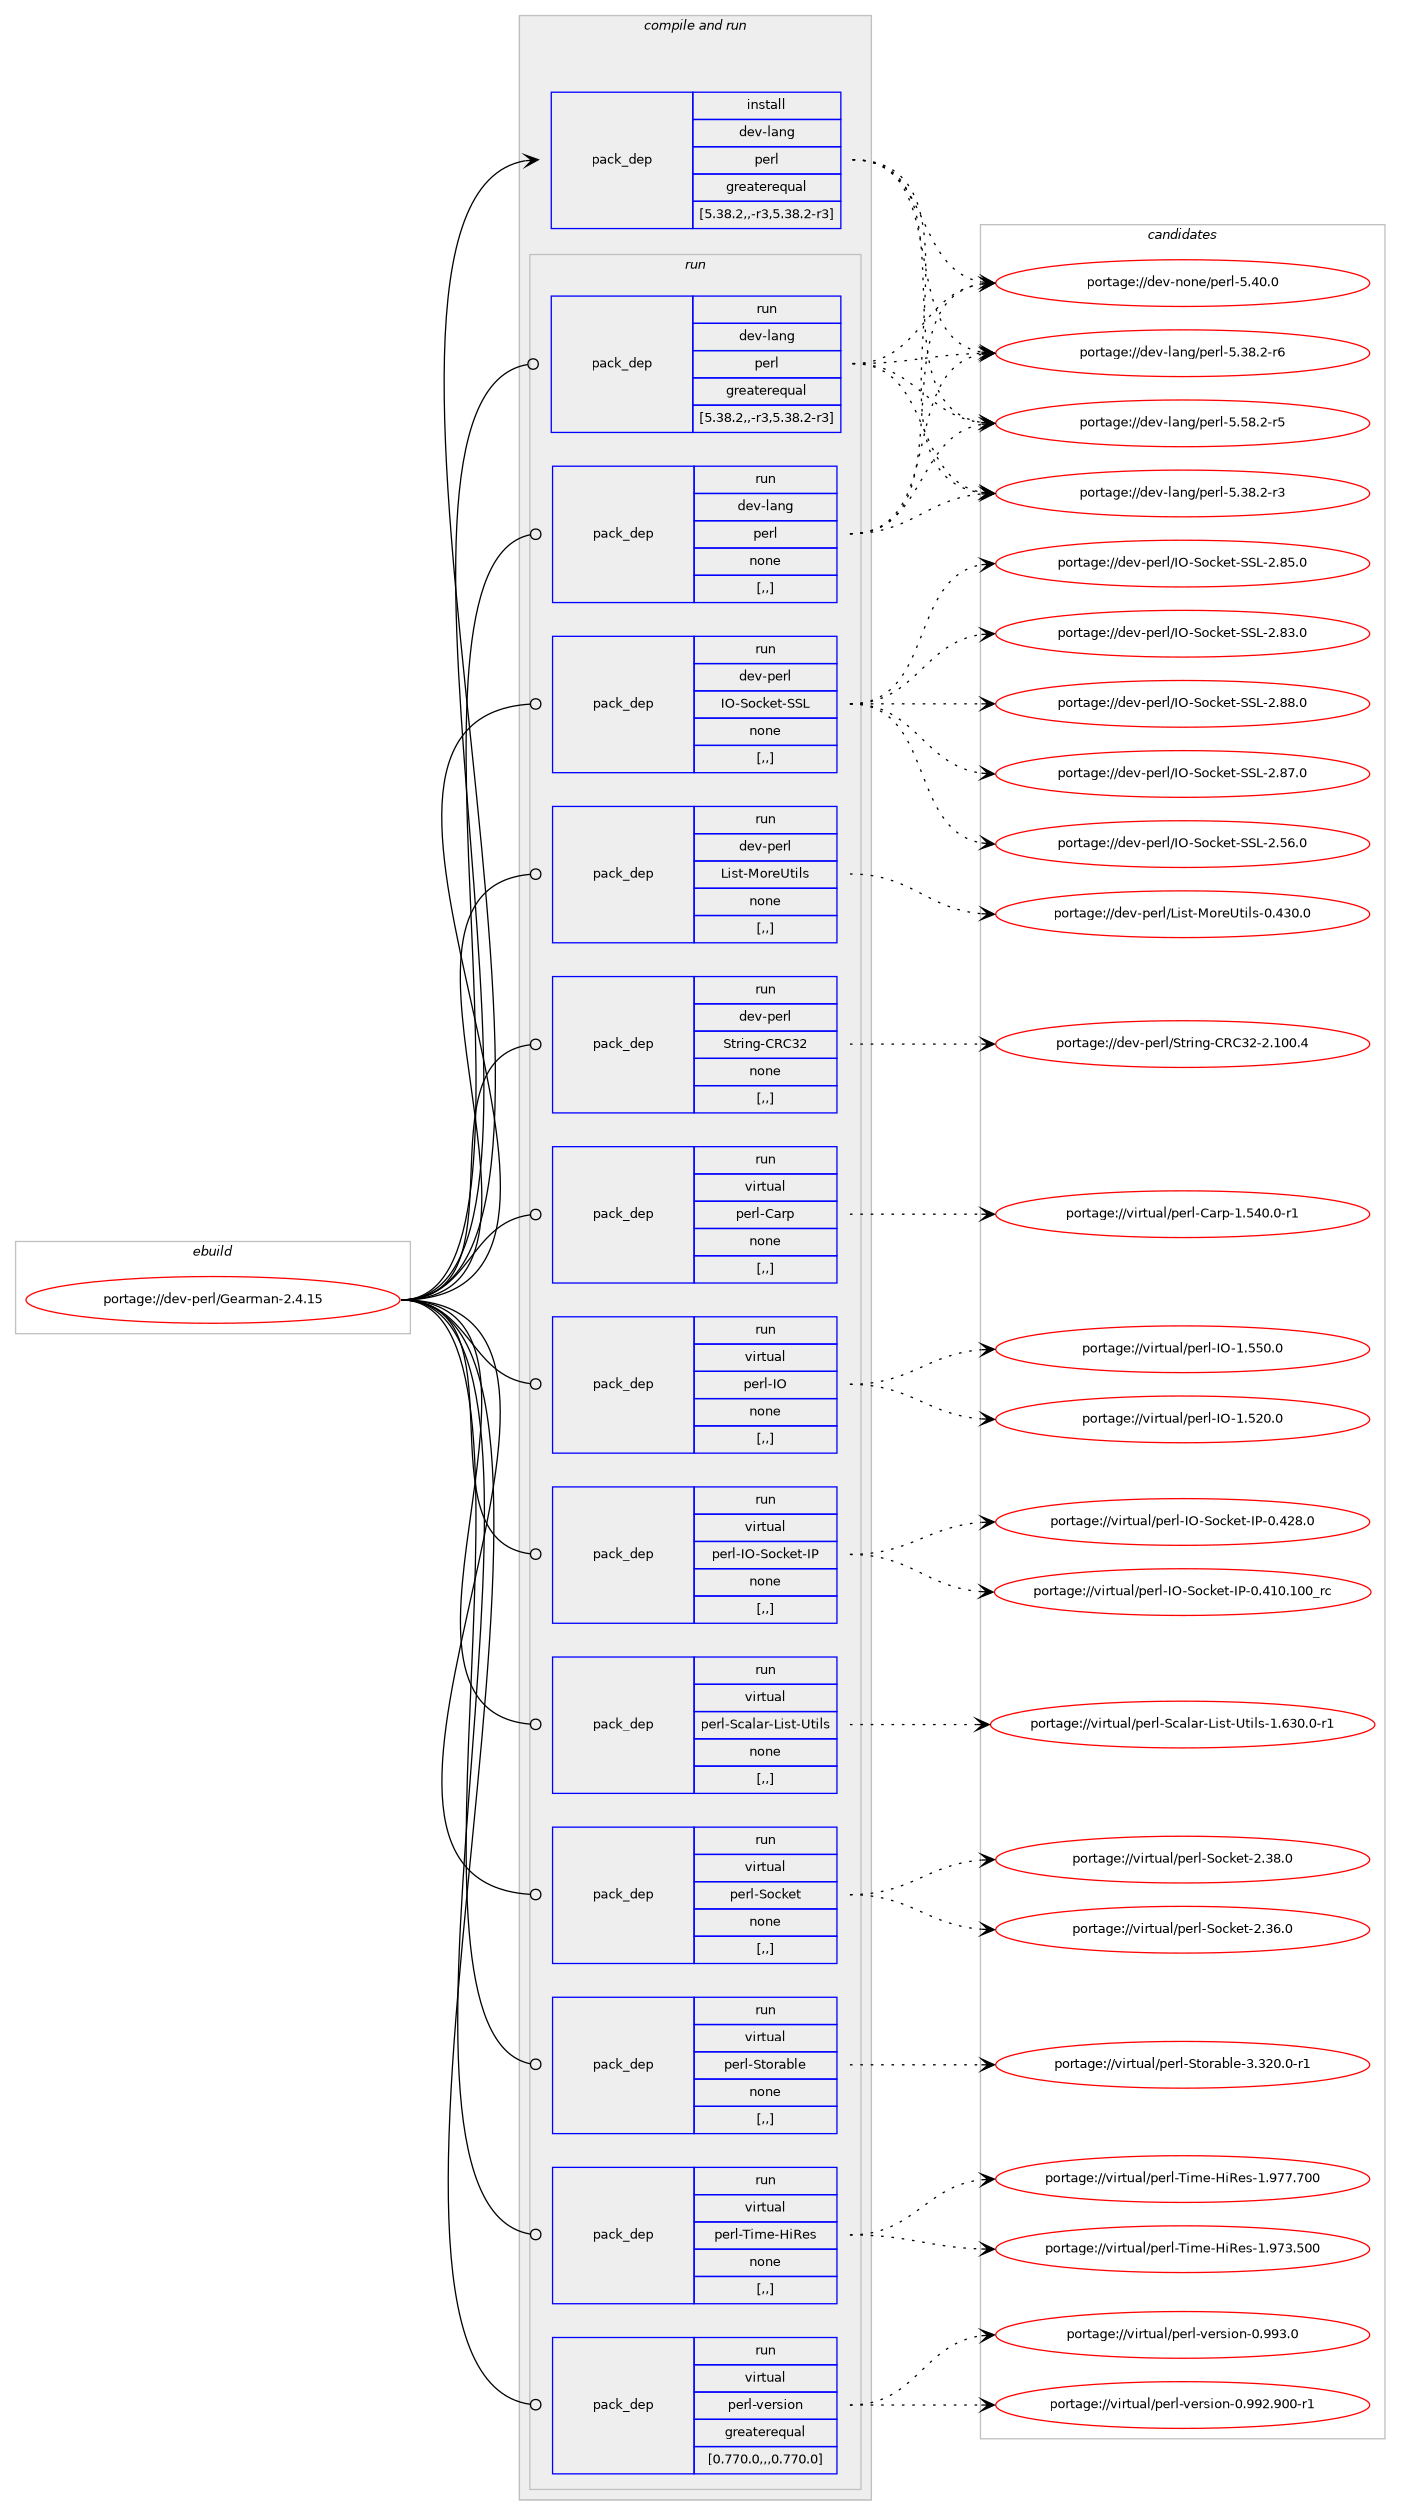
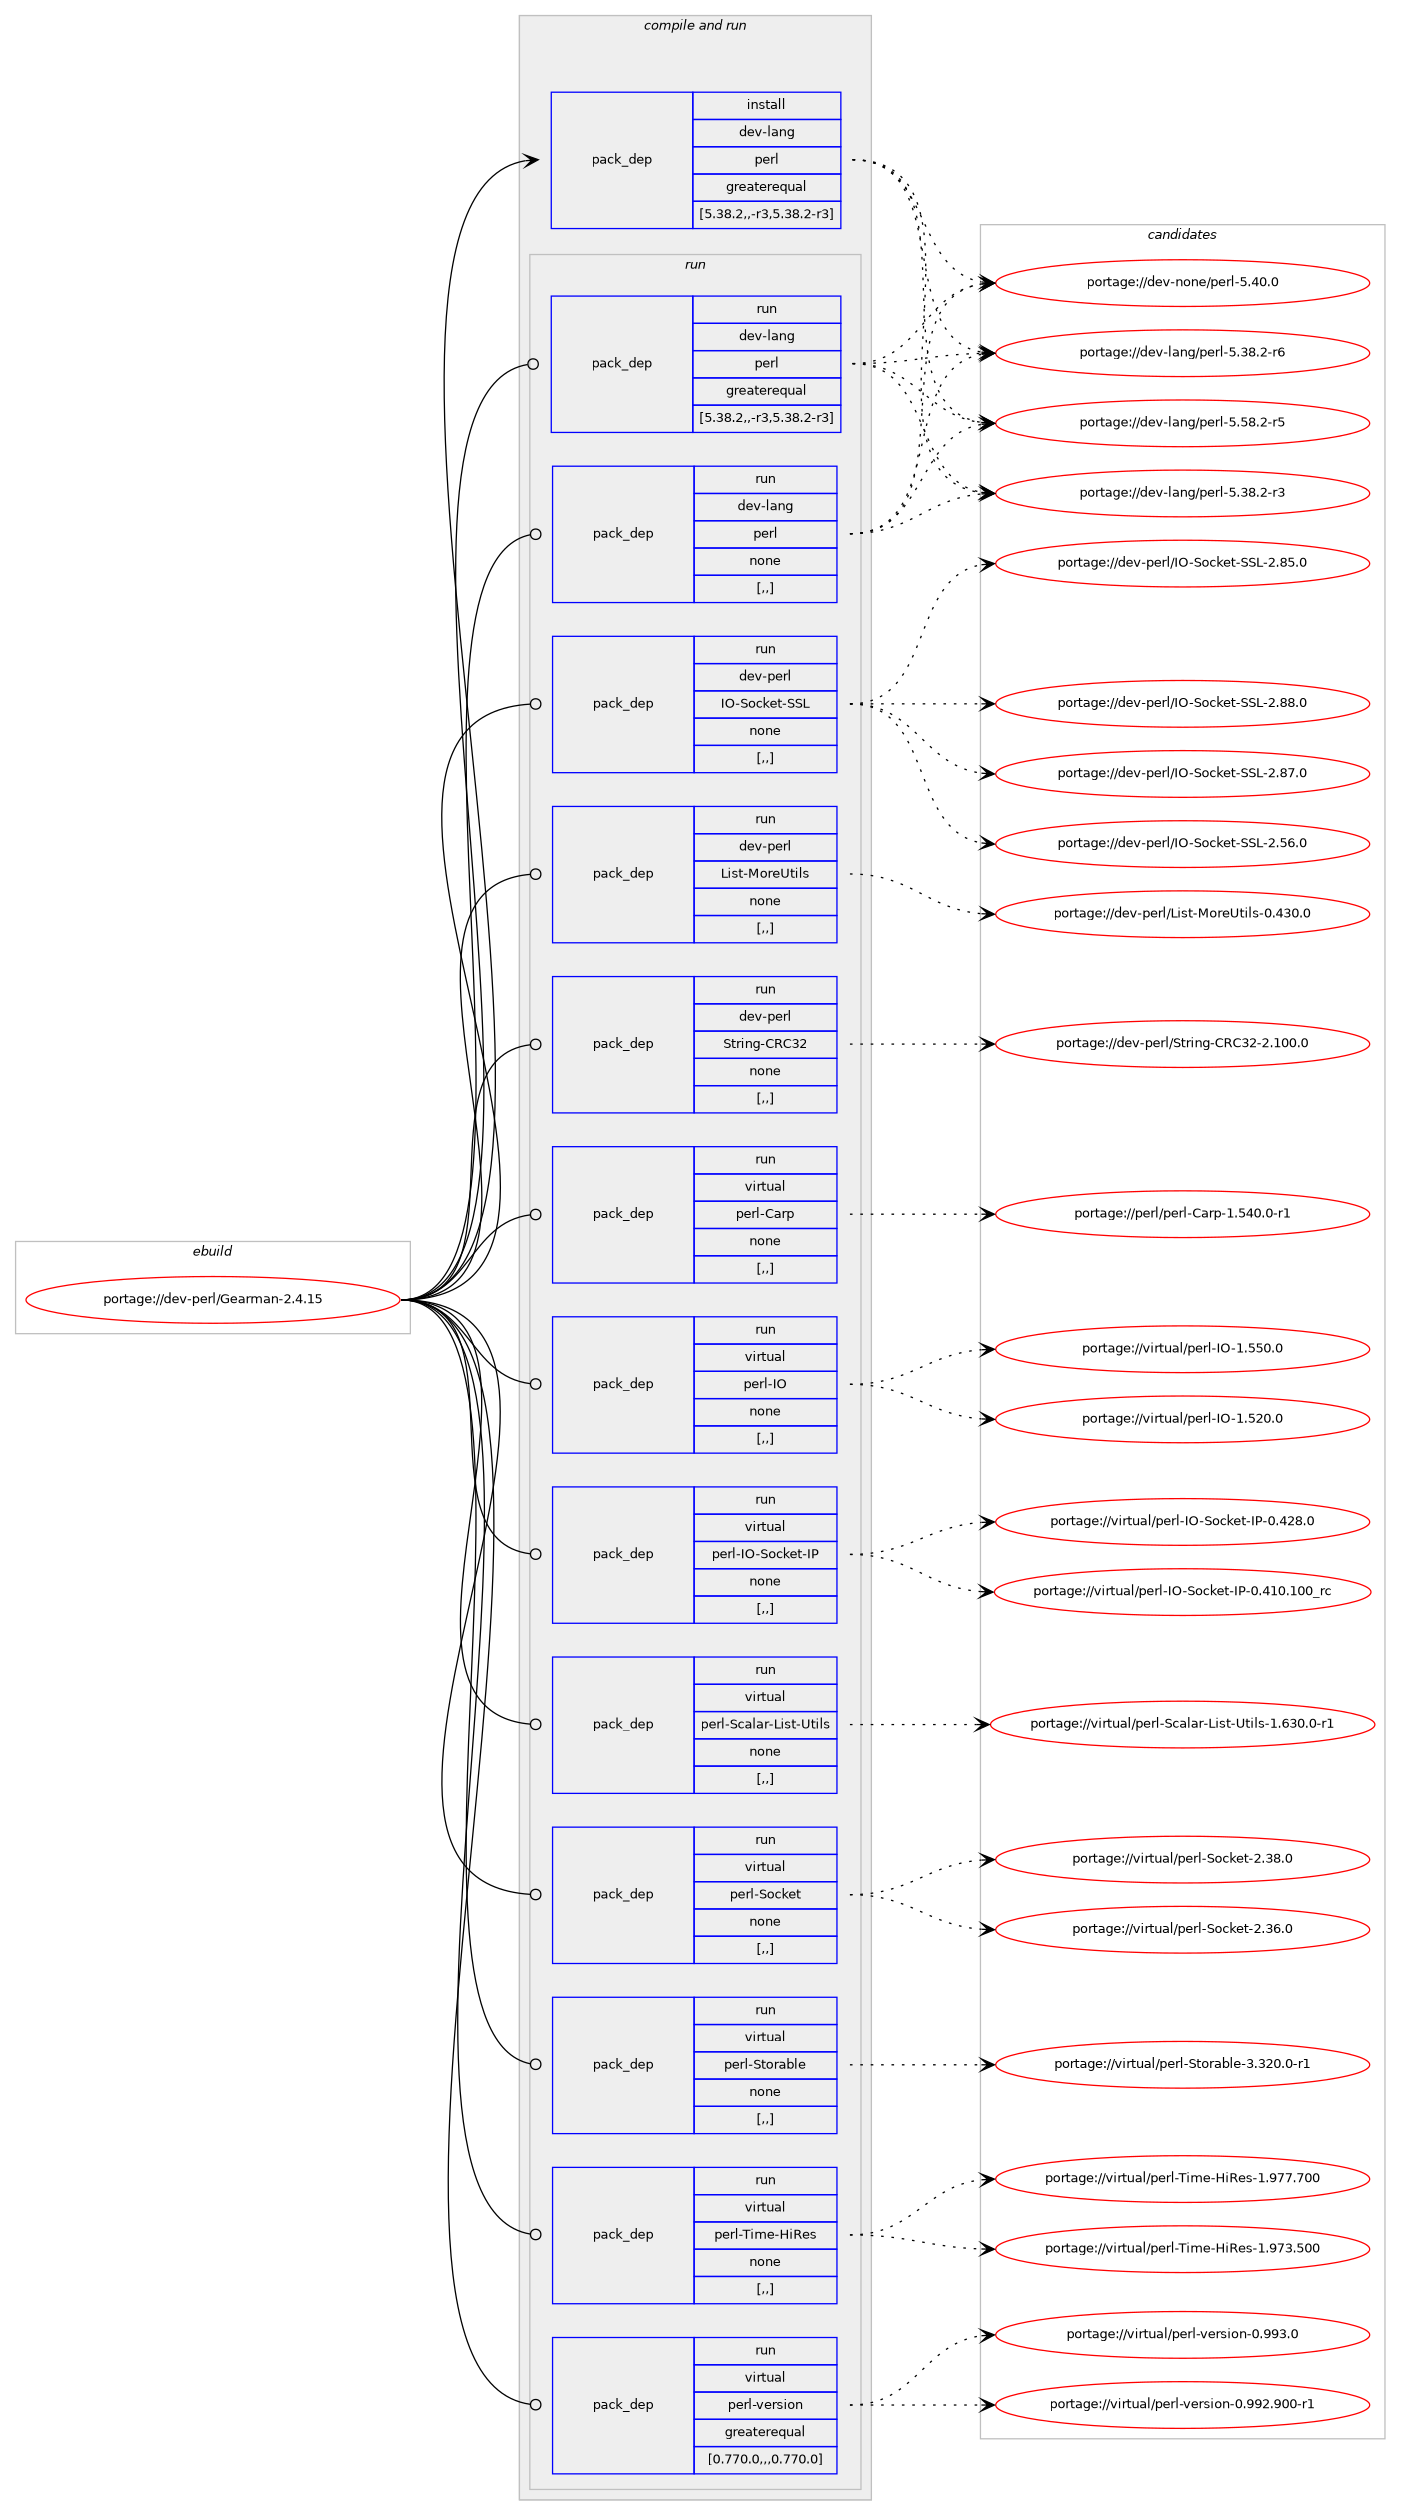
(1183, 634) -> none
(1183, 1044) -> (1183, 1044)
(1183, 1214) -> (1183, 1214)
